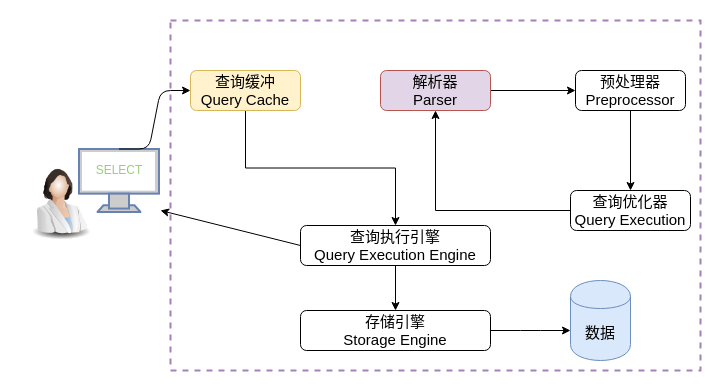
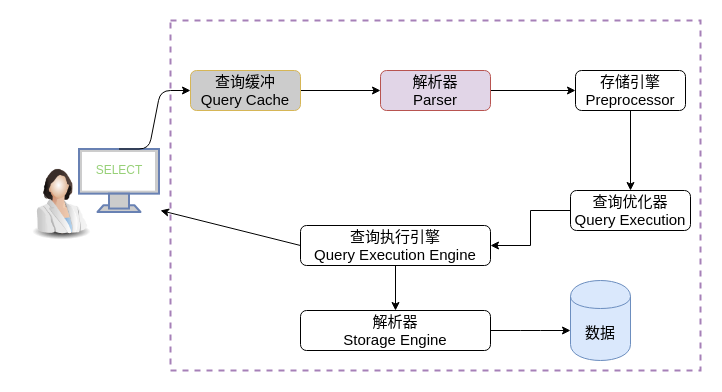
(246, 91) -> (246, 91)
(631, 91) -> (631, 91)
(318, 168) -> (337, 91)
(438, 211) -> (531, 244)
(396, 331) -> (396, 331)
